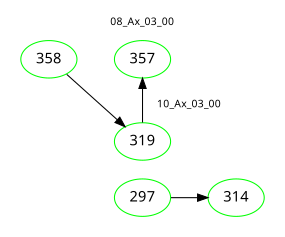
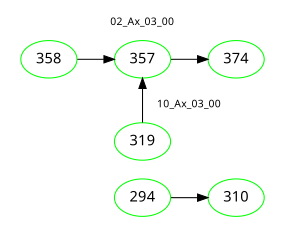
(143, 22) -> (143, 22)
none -> (236, 59)
(92, 97) -> (91, 59)
(143, 198) -> (143, 198)
(236, 198) -> (236, 198)
